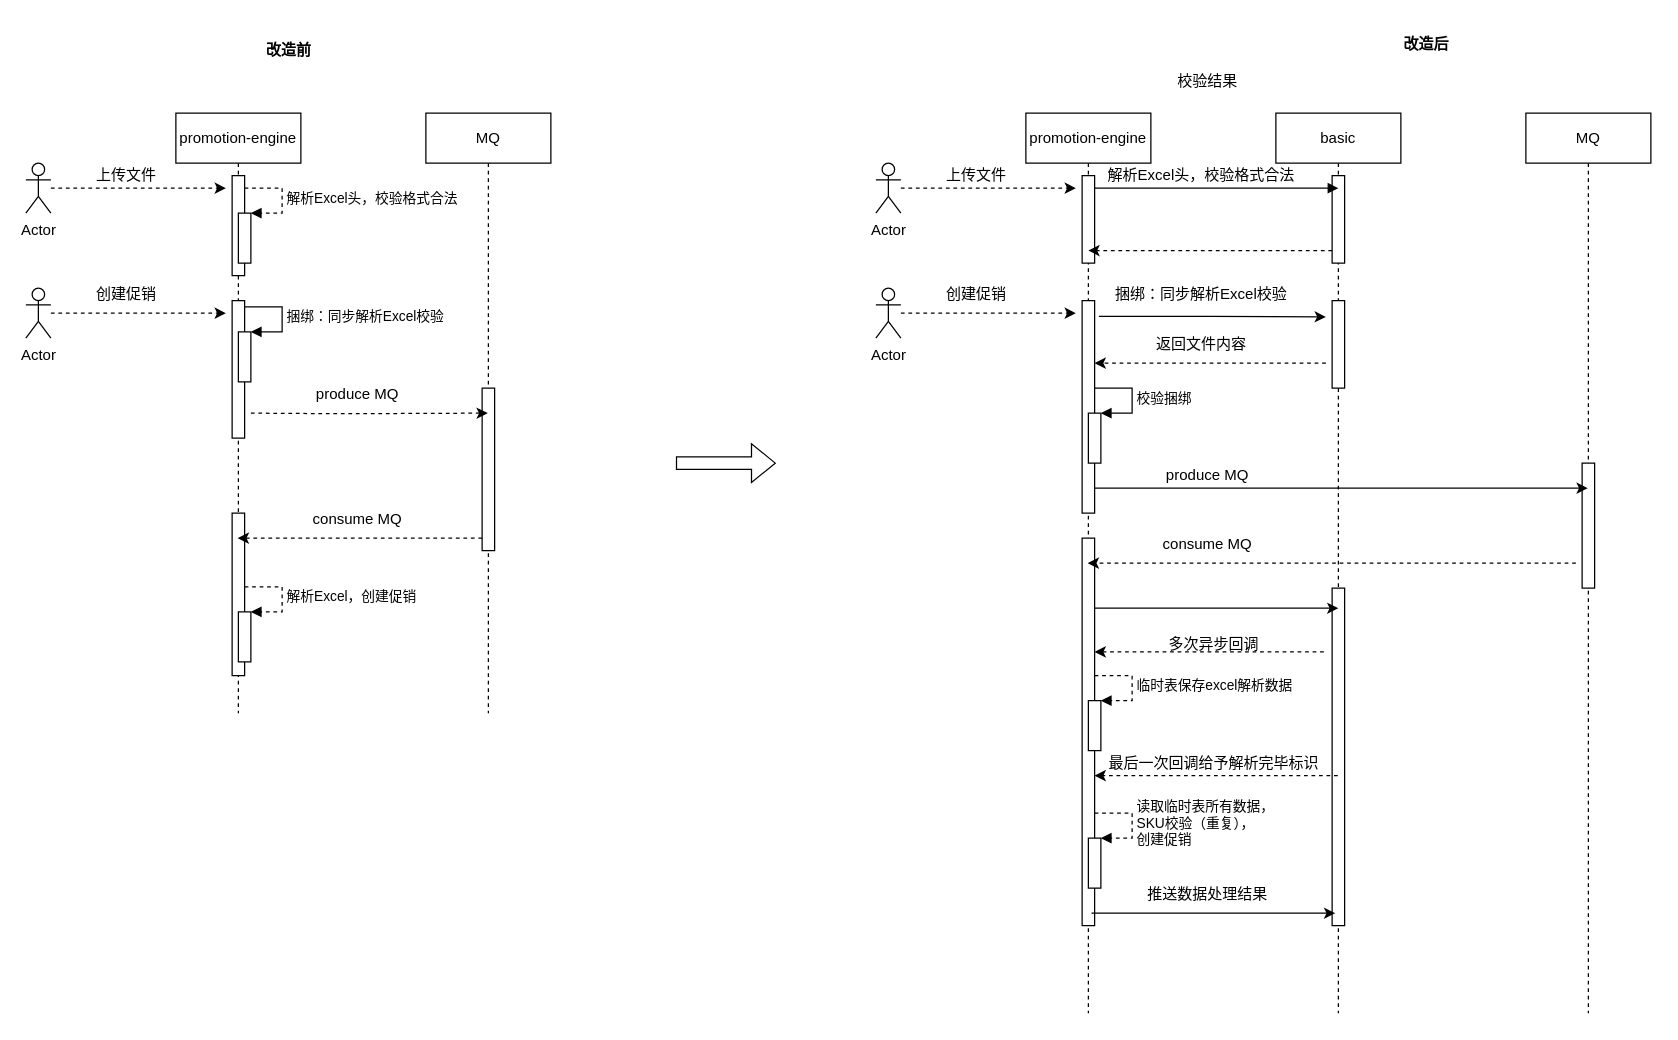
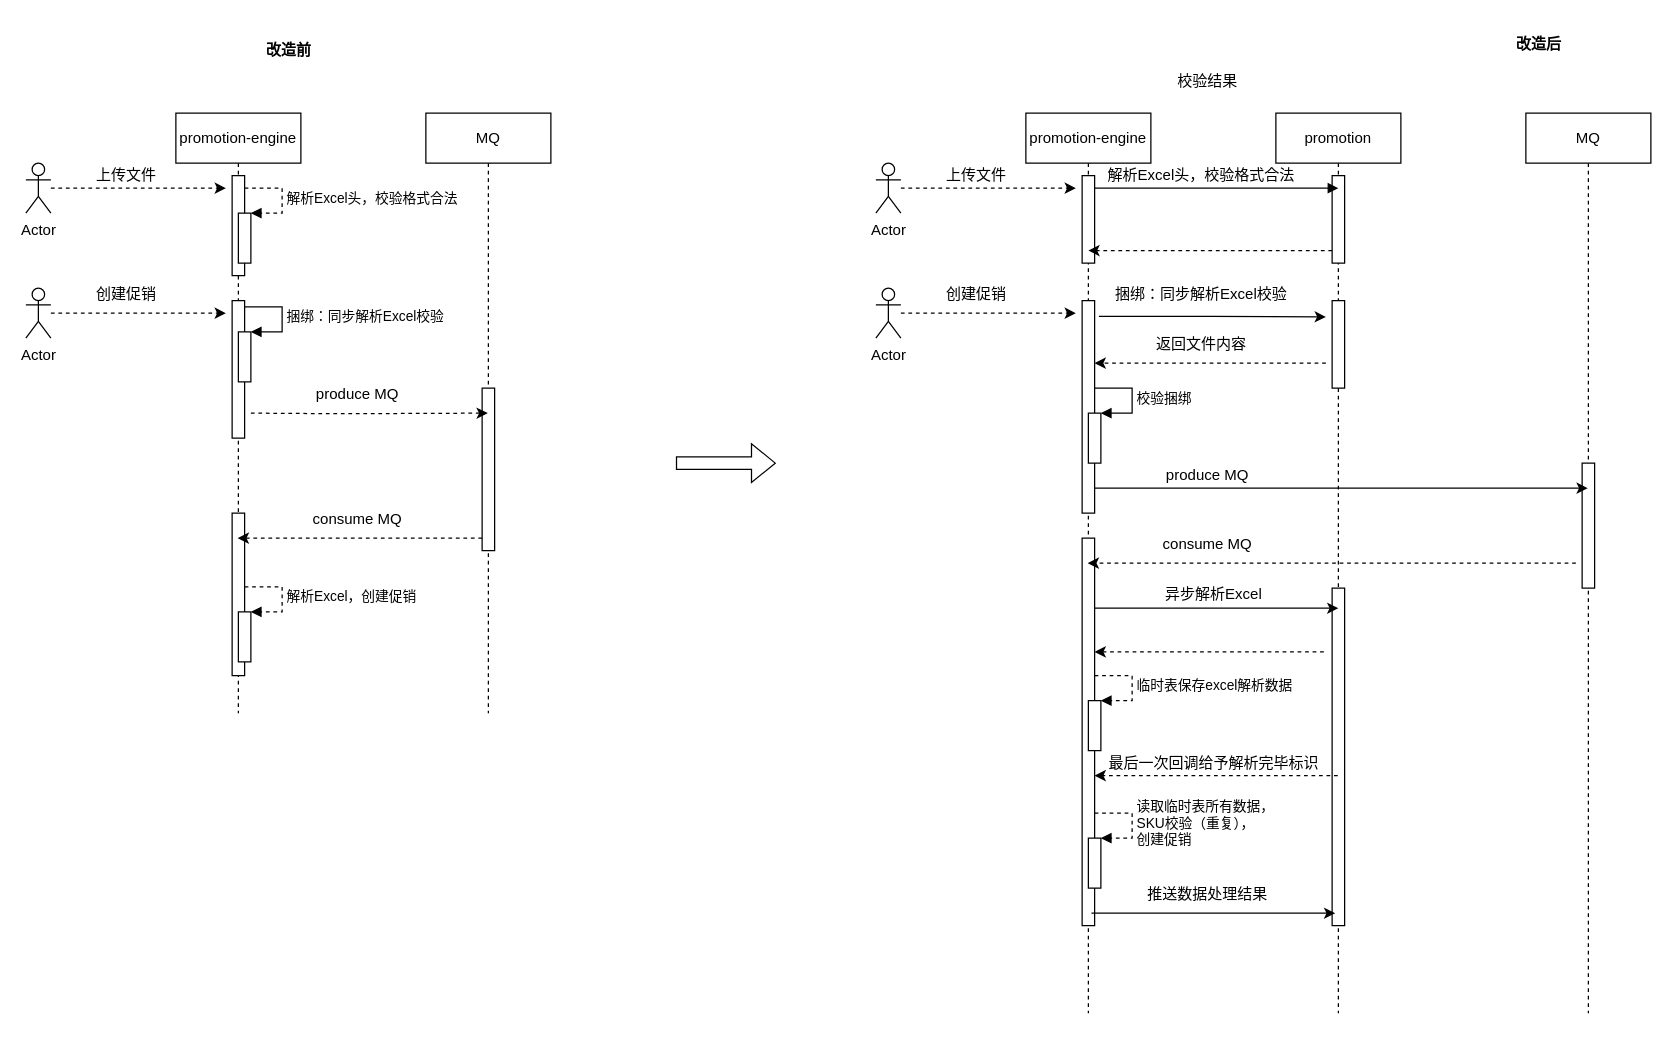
(1426, 44) -> (1538, 44)
(1338, 138) -> (1338, 138)
none -> (1213, 594)
(1213, 644) -> none
